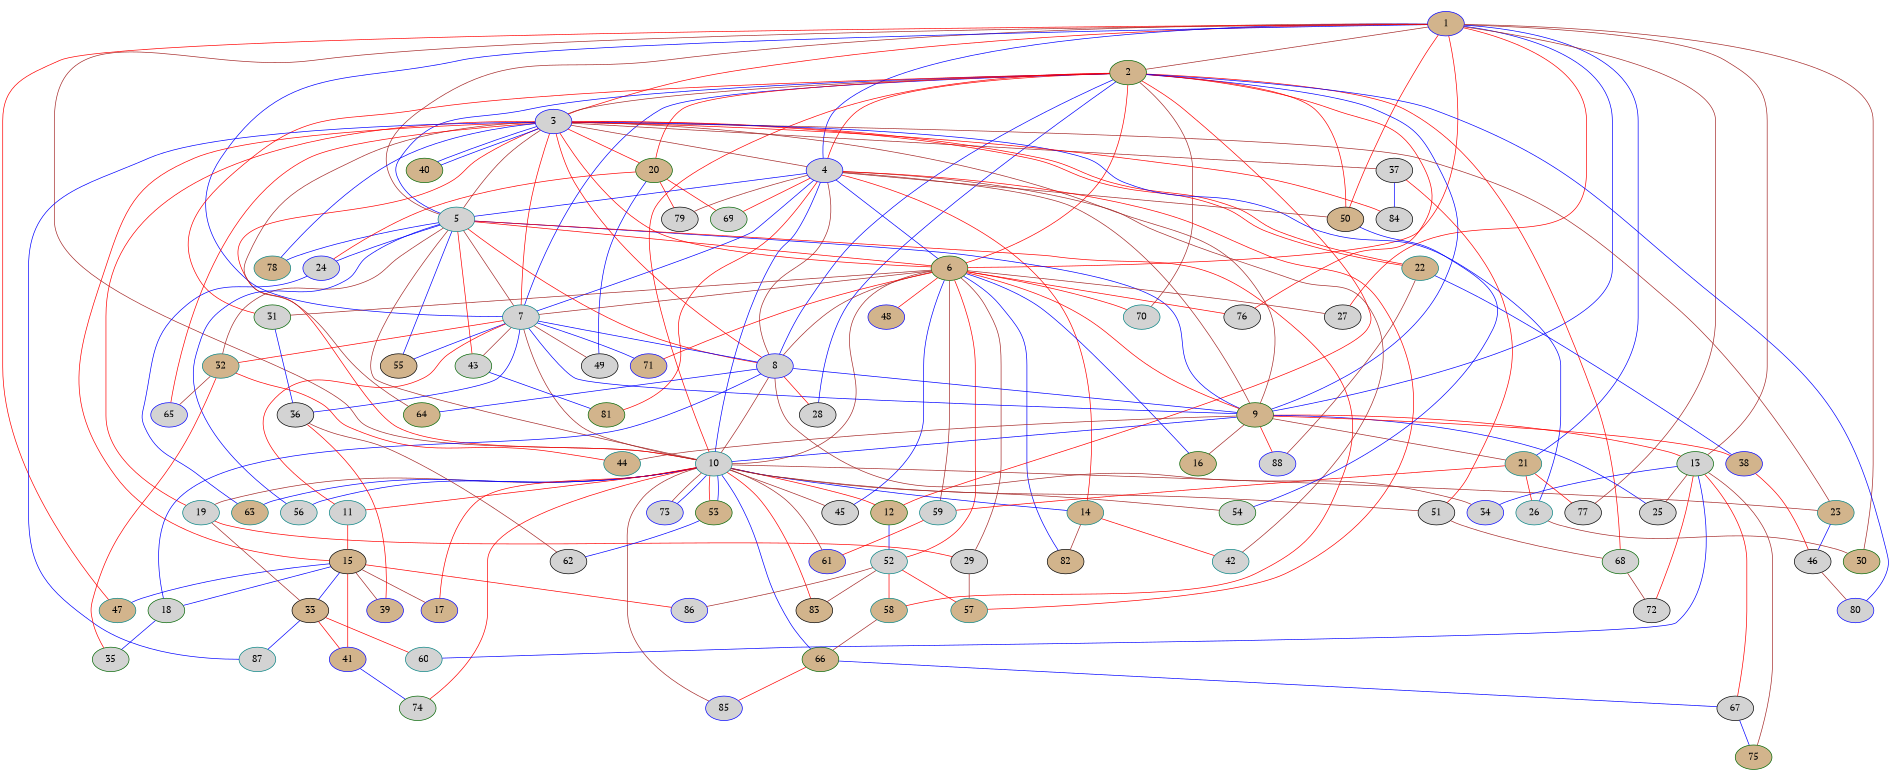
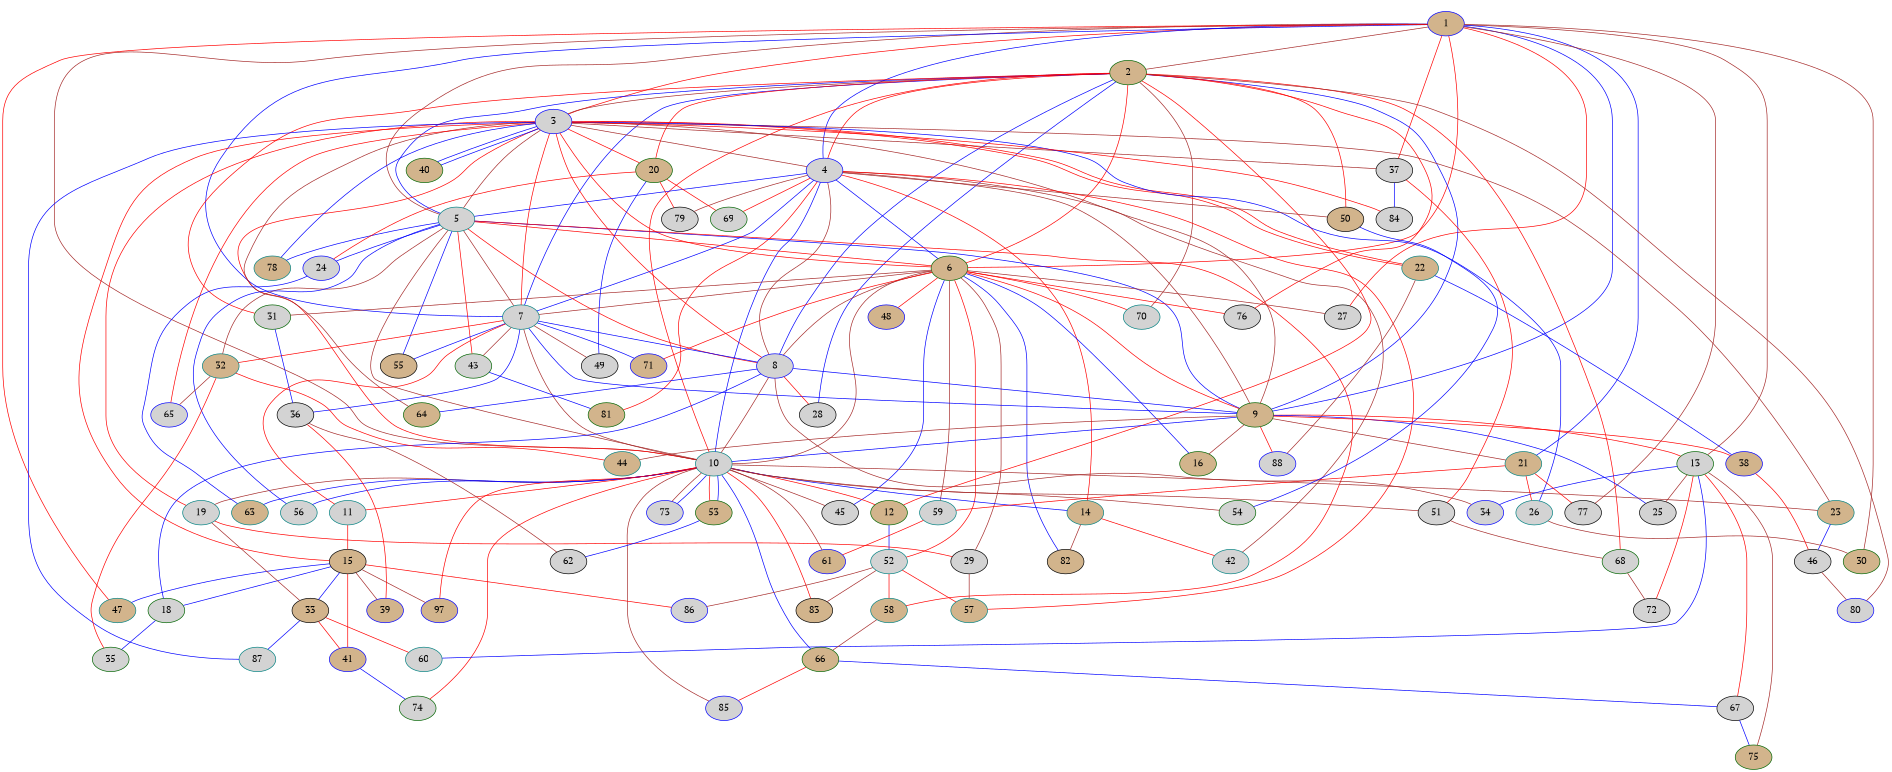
(1393, 110) -> (1420, 97)
(1597, 198) -> (1597, 198)
(439, 611) -> (439, 611)
